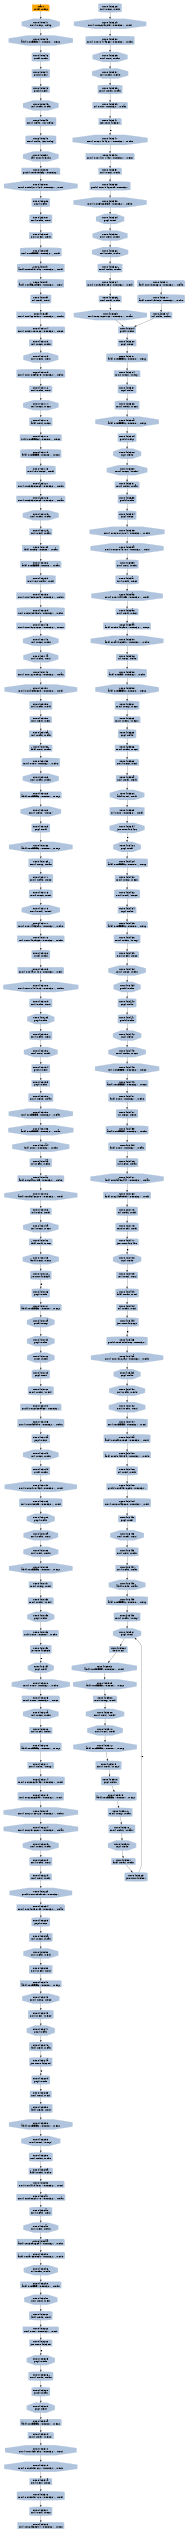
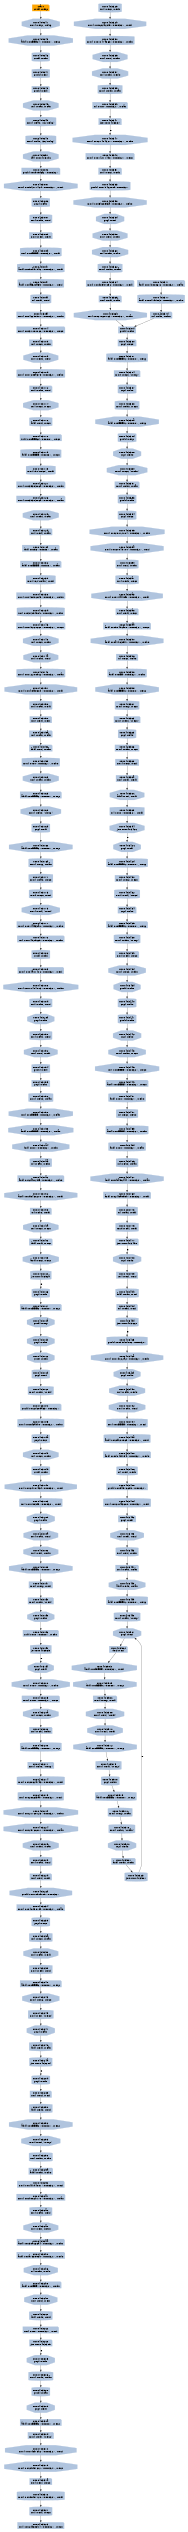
(41, 505) -> none
